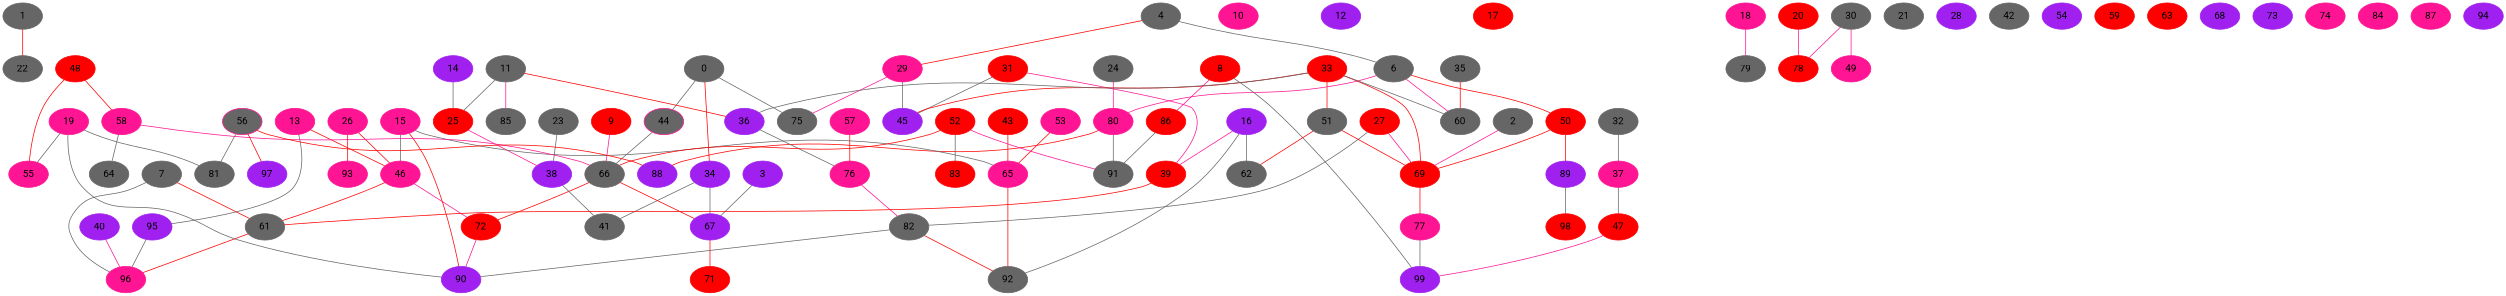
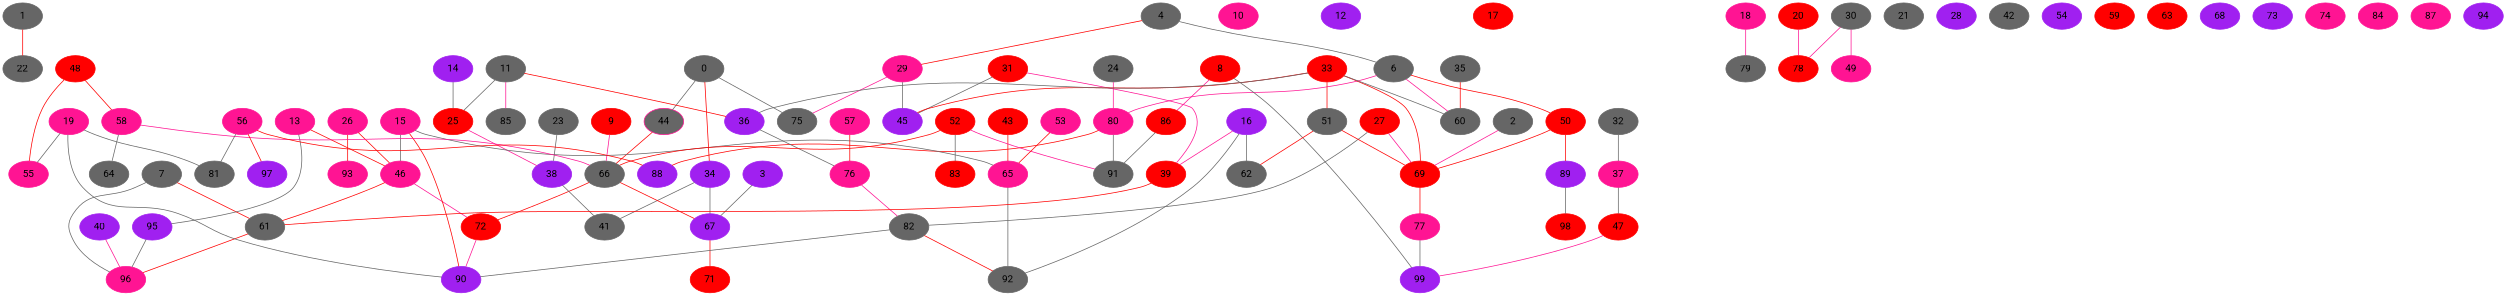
(242, 122) -> (242, 122)
(634, 148) -> (634, 148)
(1008, 227) -> (1008, 227)
